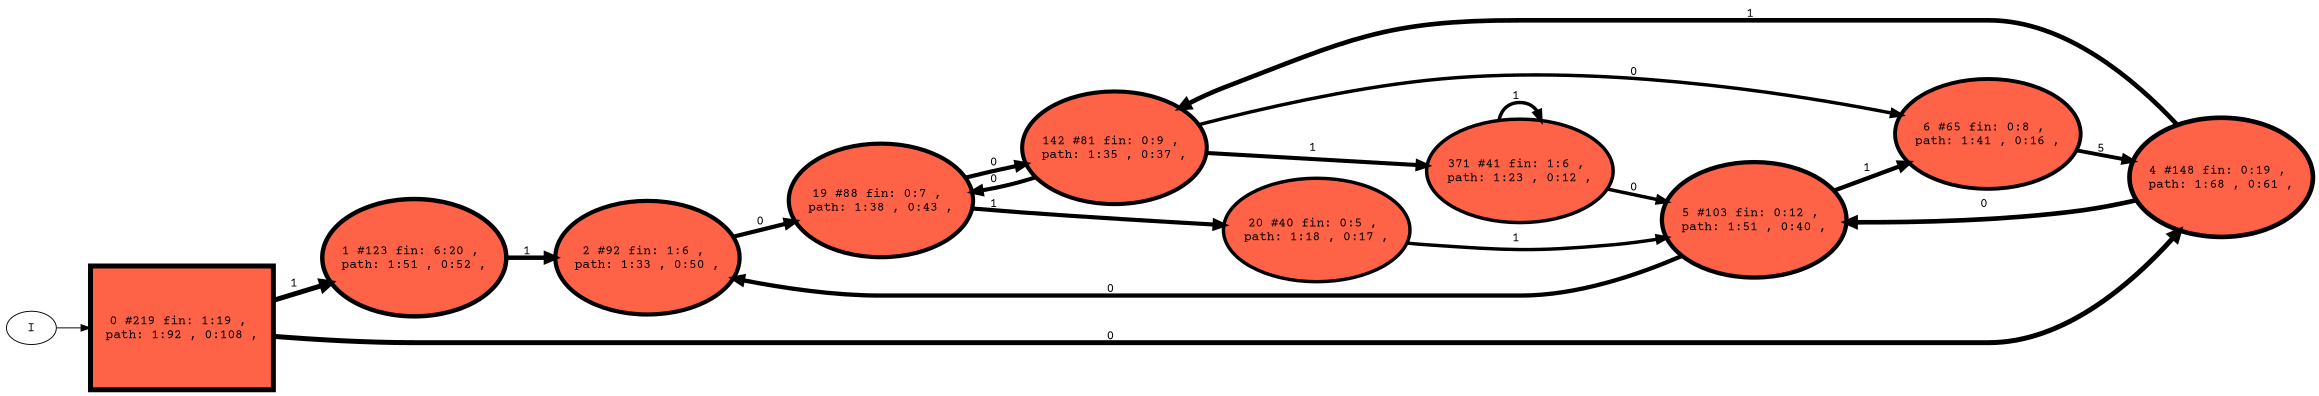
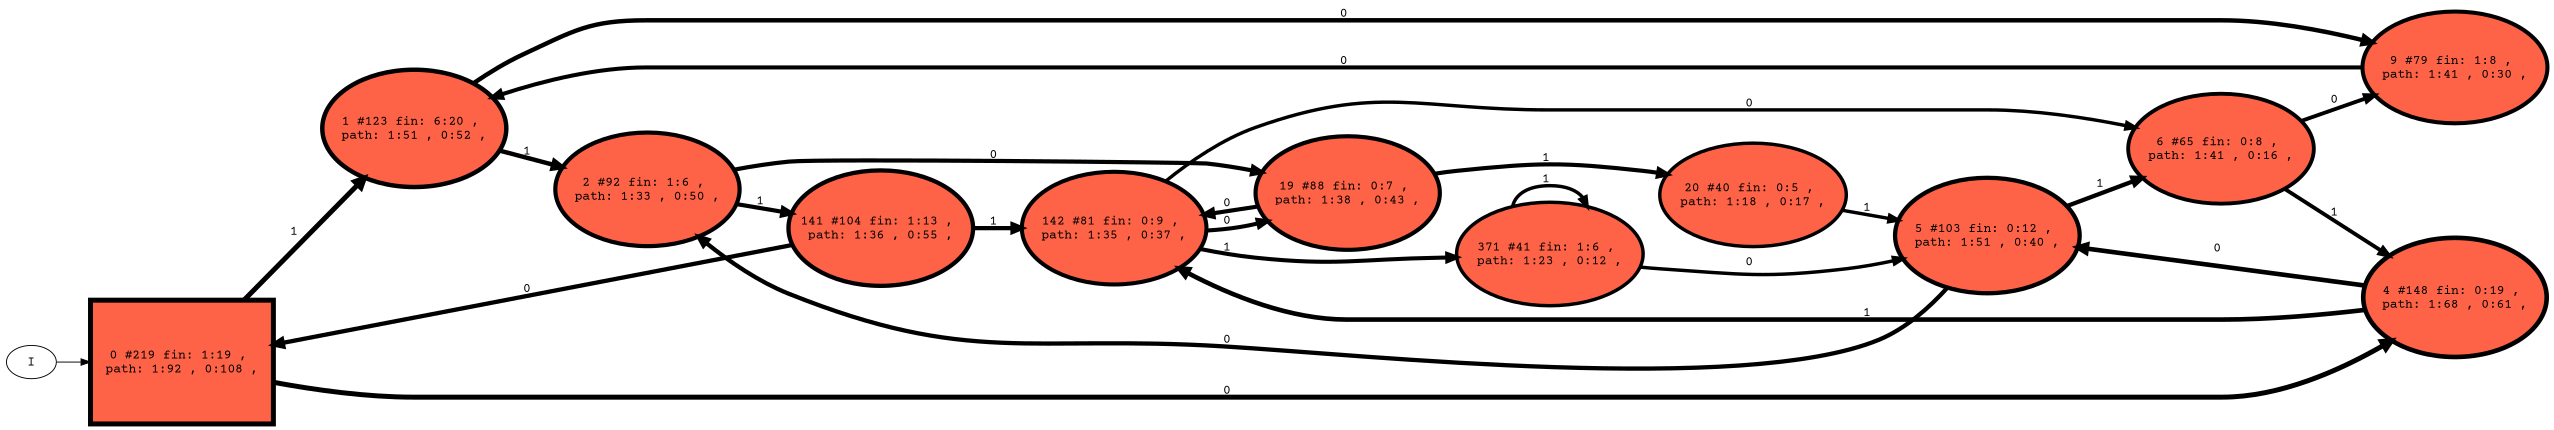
none -> (2455, 67)
(2105, 148) -> (2338, 212)
none -> (881, 228)
